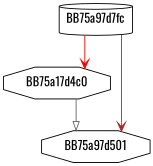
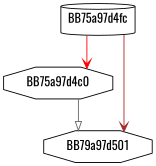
(96, 19) -> (98, 19)
(57, 83) -> (58, 83)
(96, 147) -> (98, 147)
